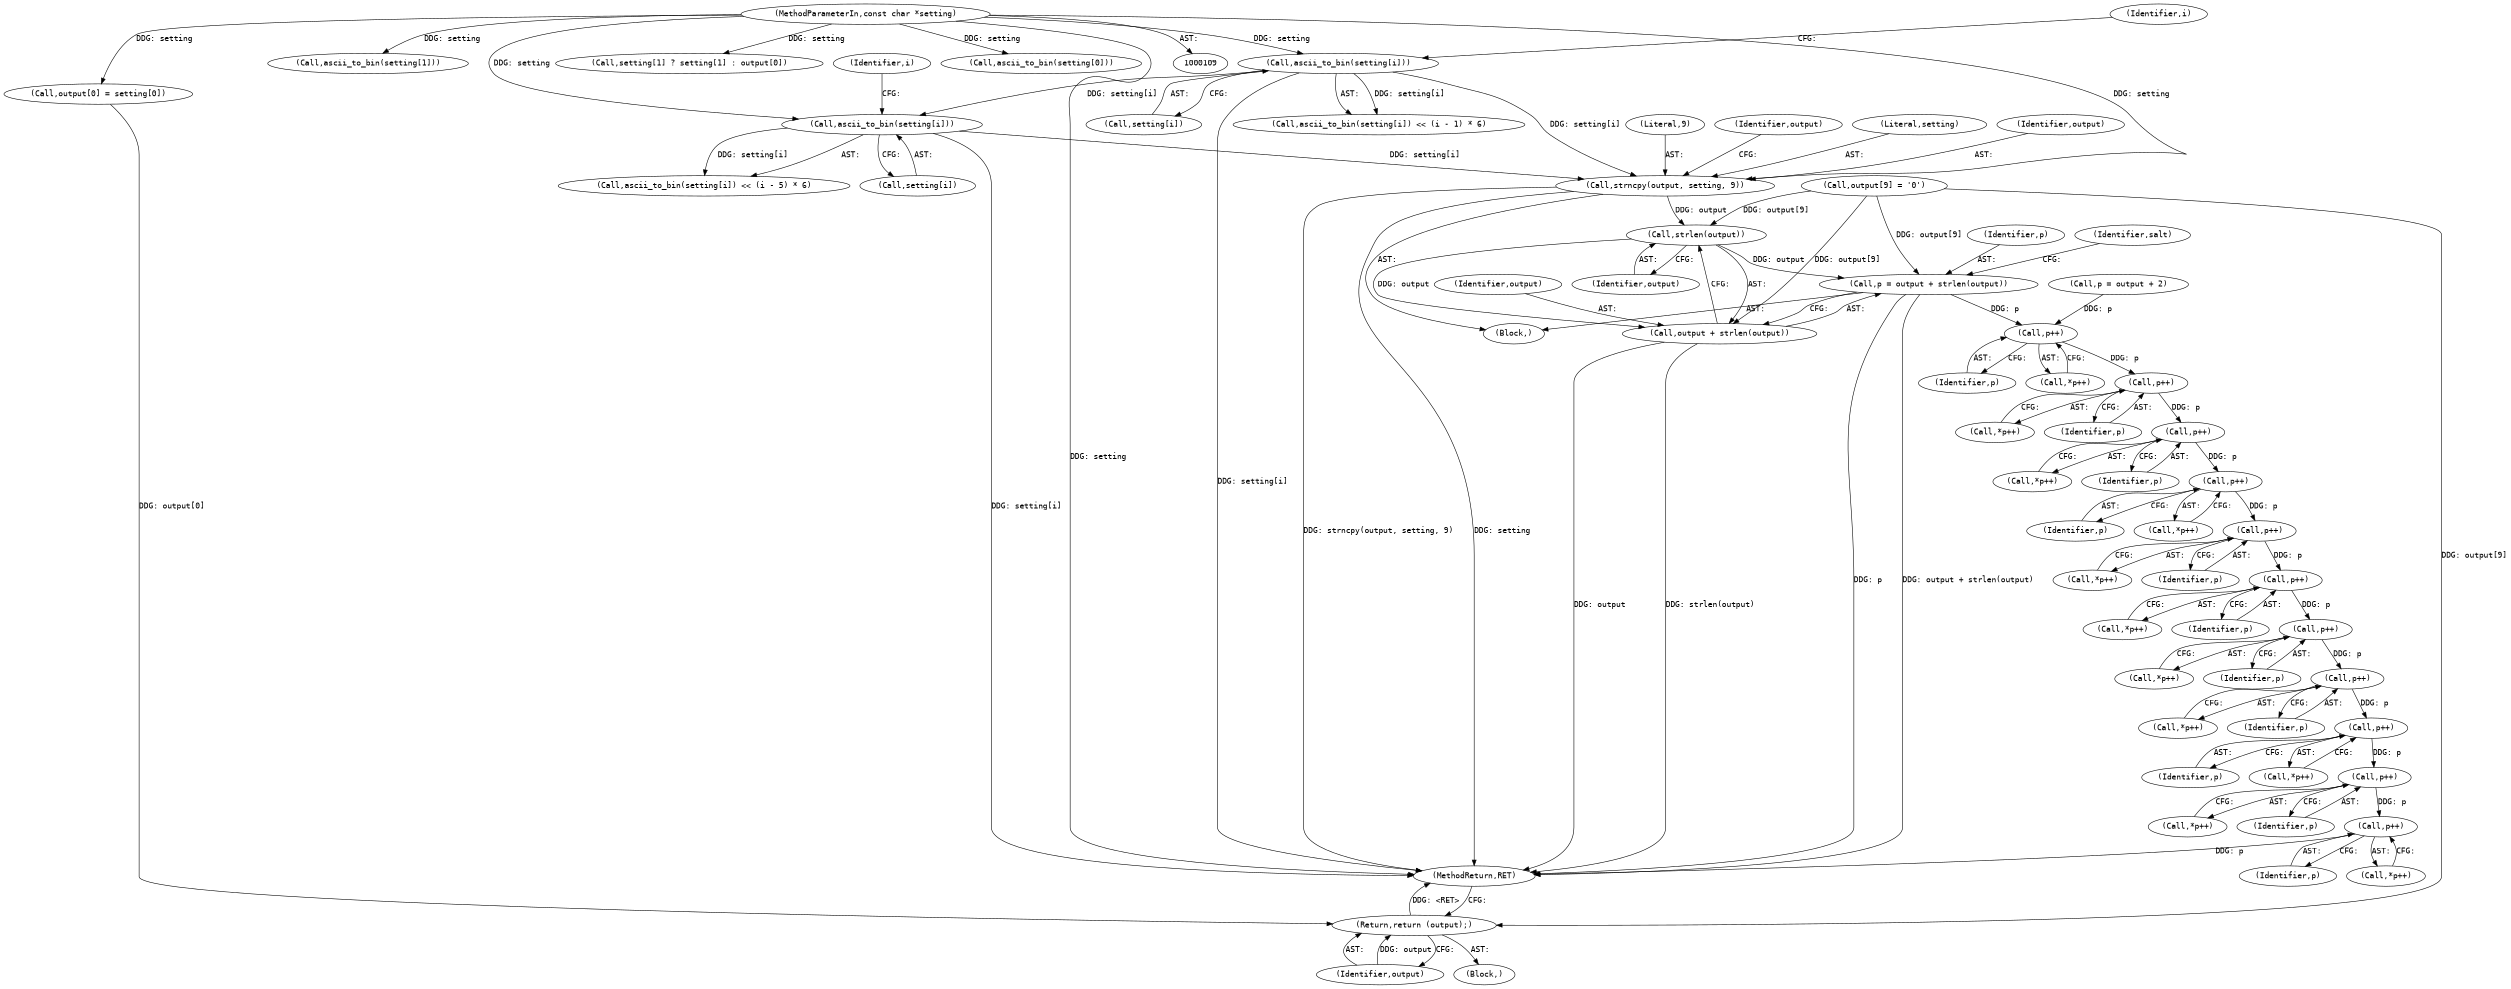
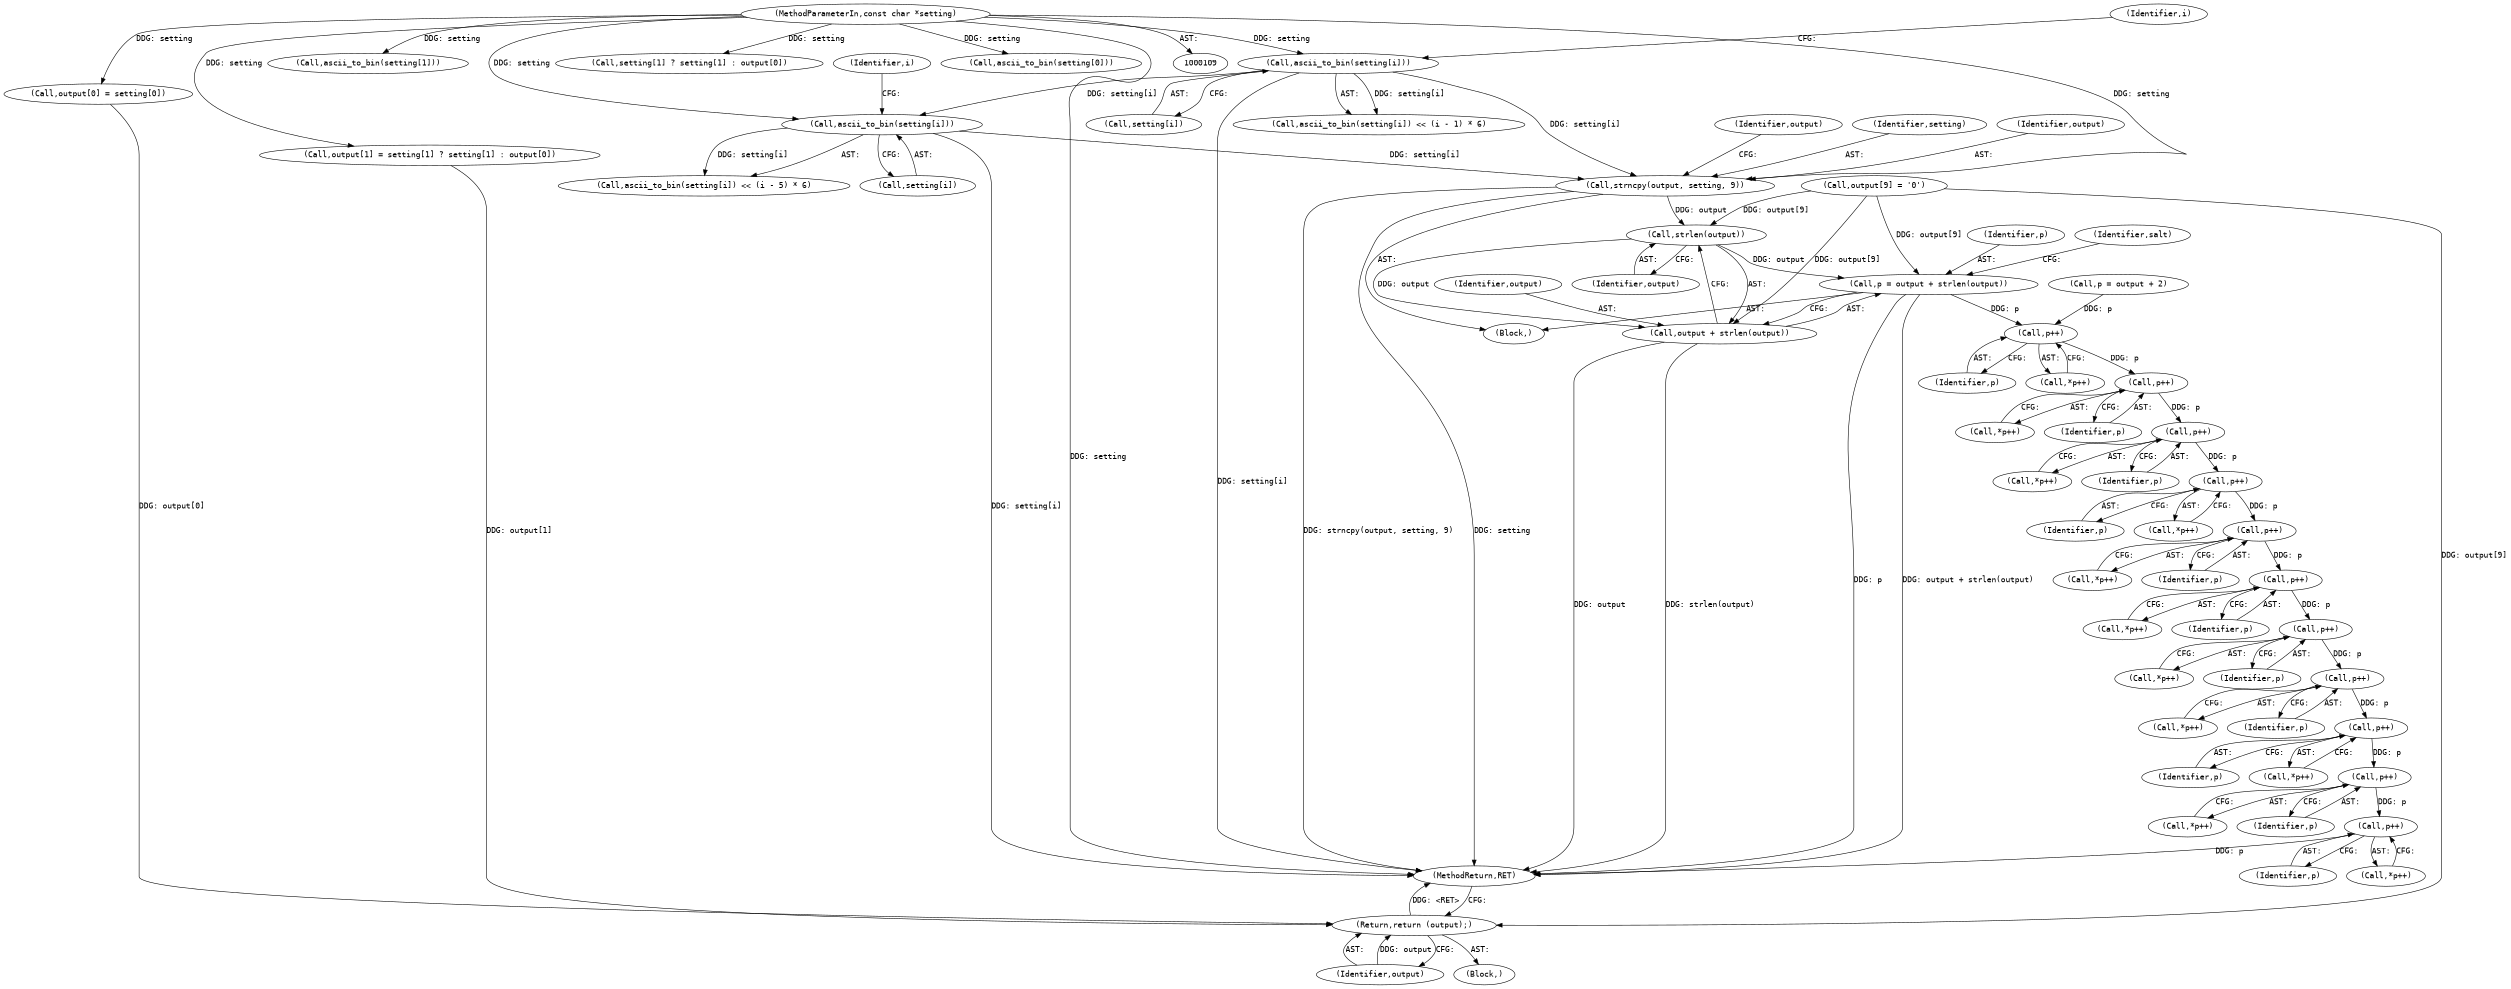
(1665, 125) -> none
(1920, 125) -> (1920, 125)
none -> (430, 155)
